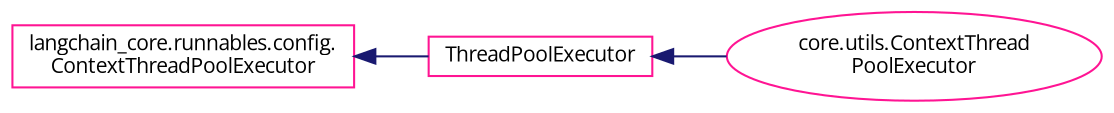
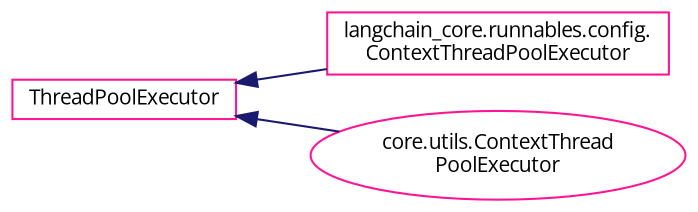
(402, 56) -> (292, 74)
